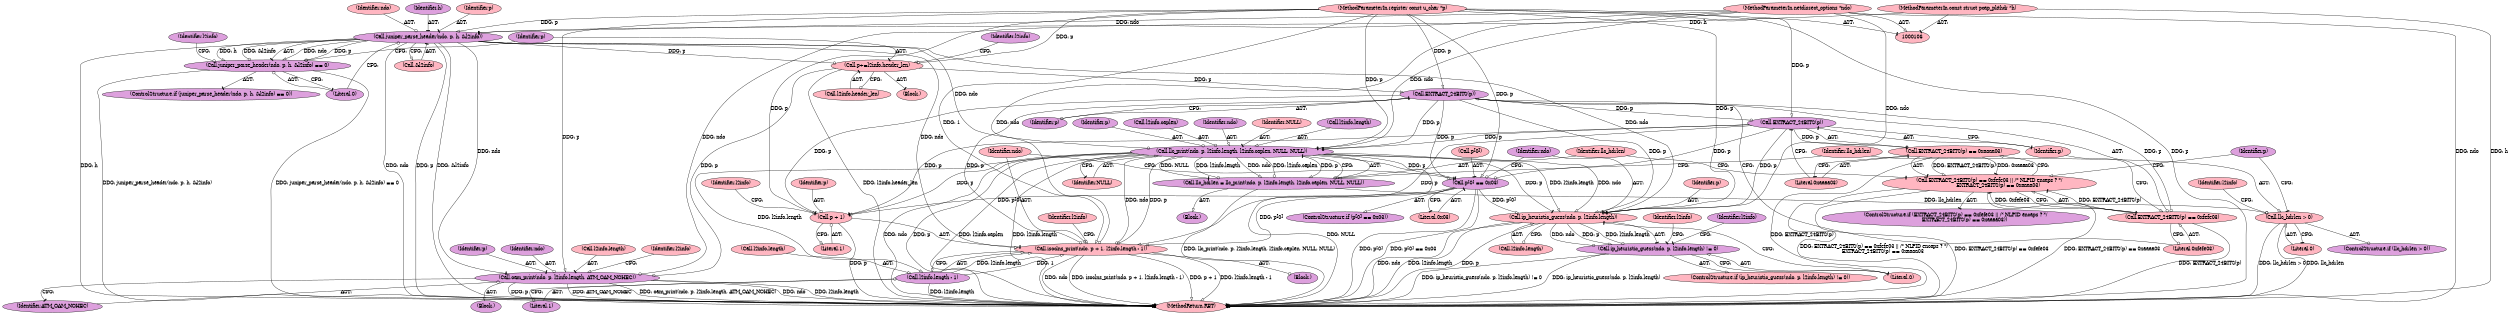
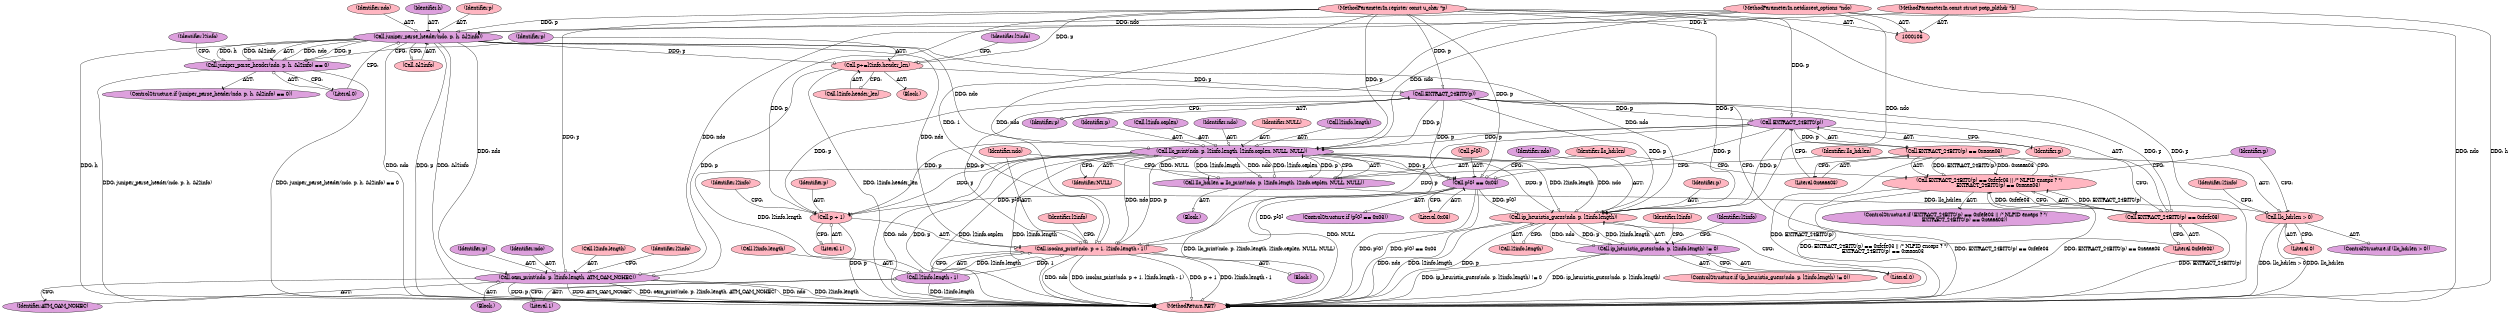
(824, 18) -> (824, 18)
